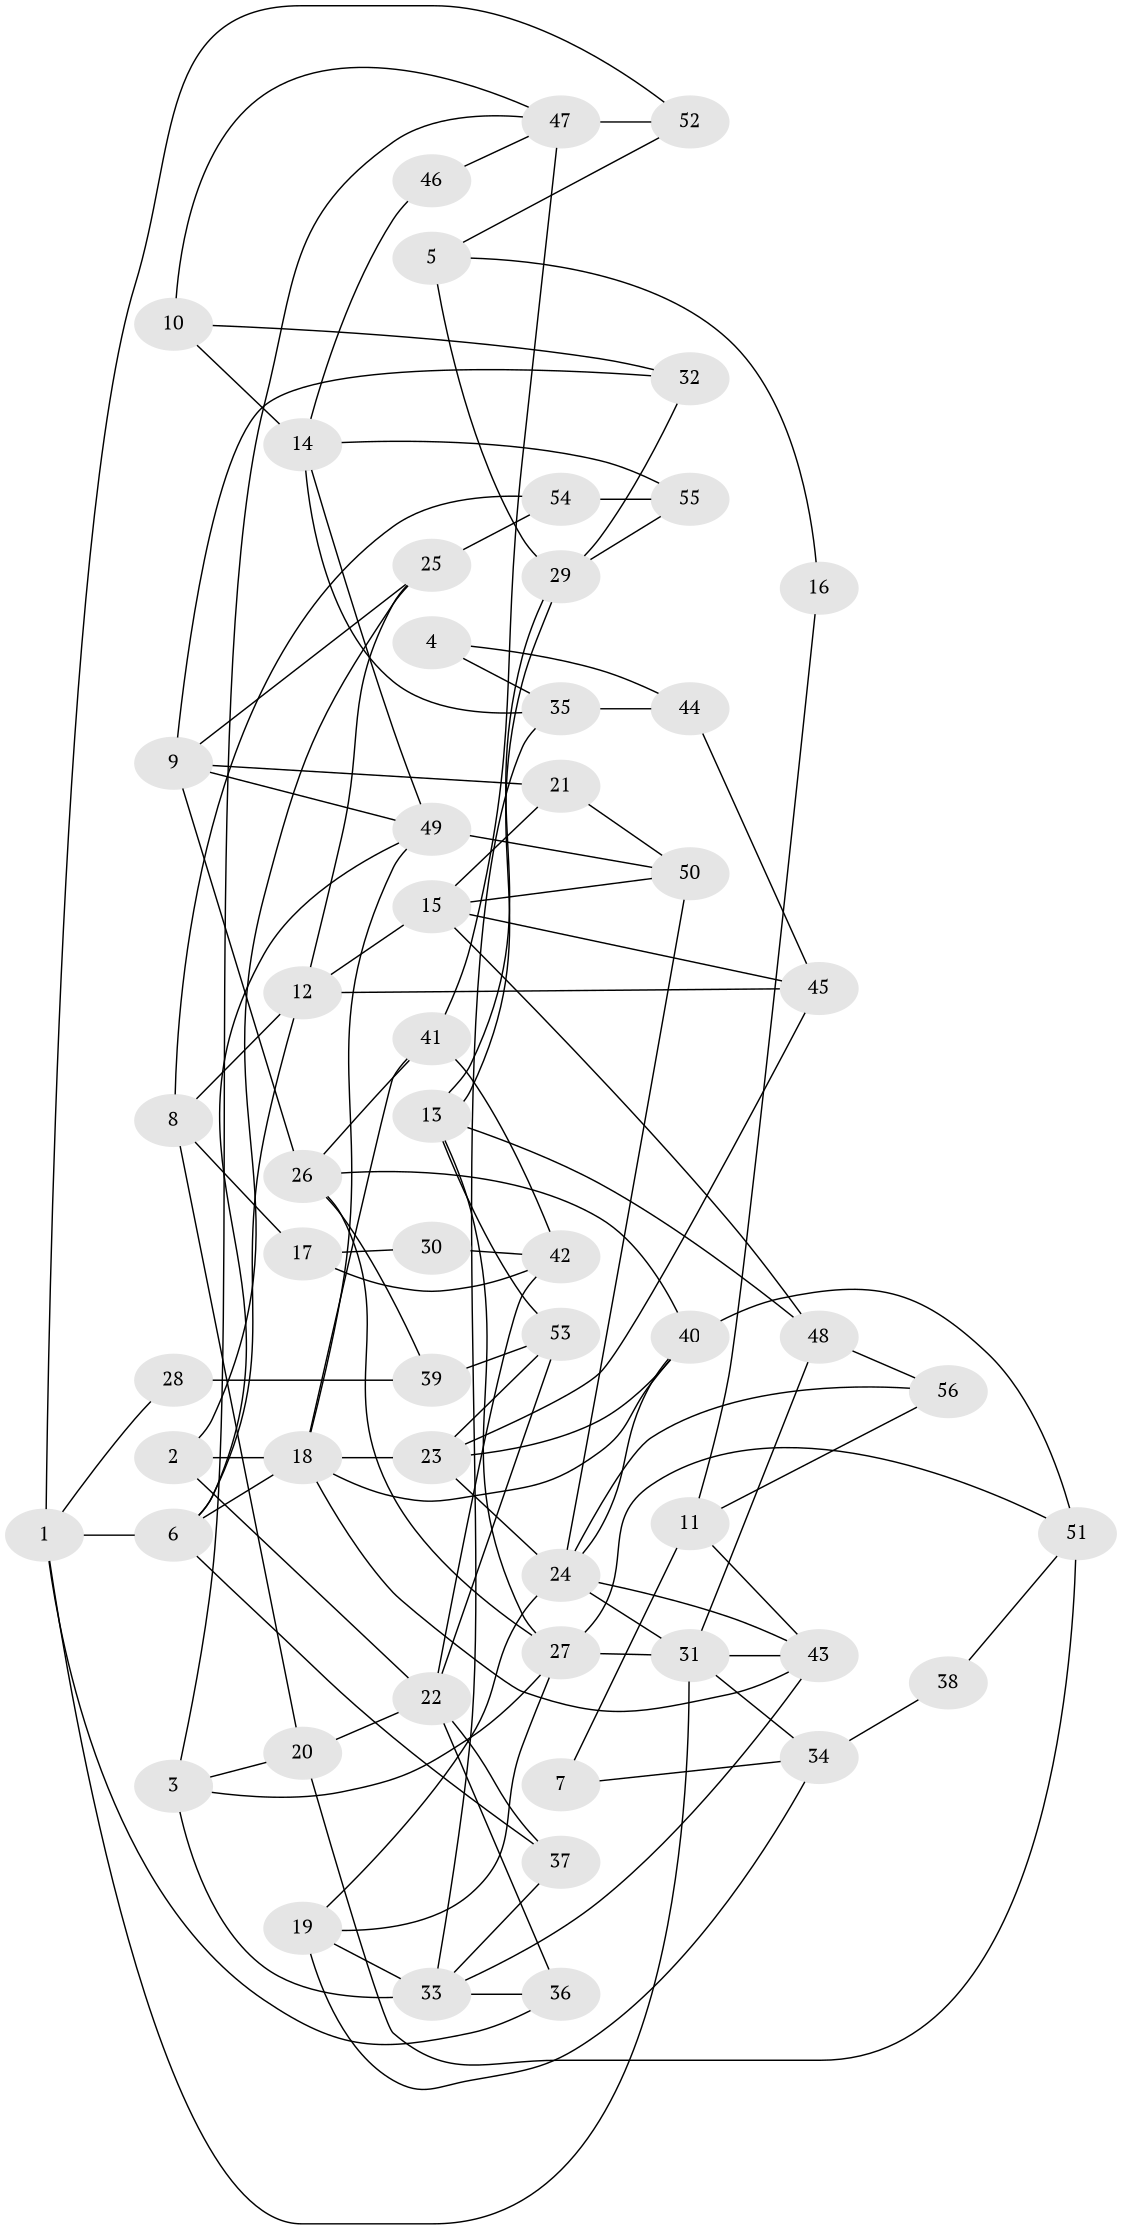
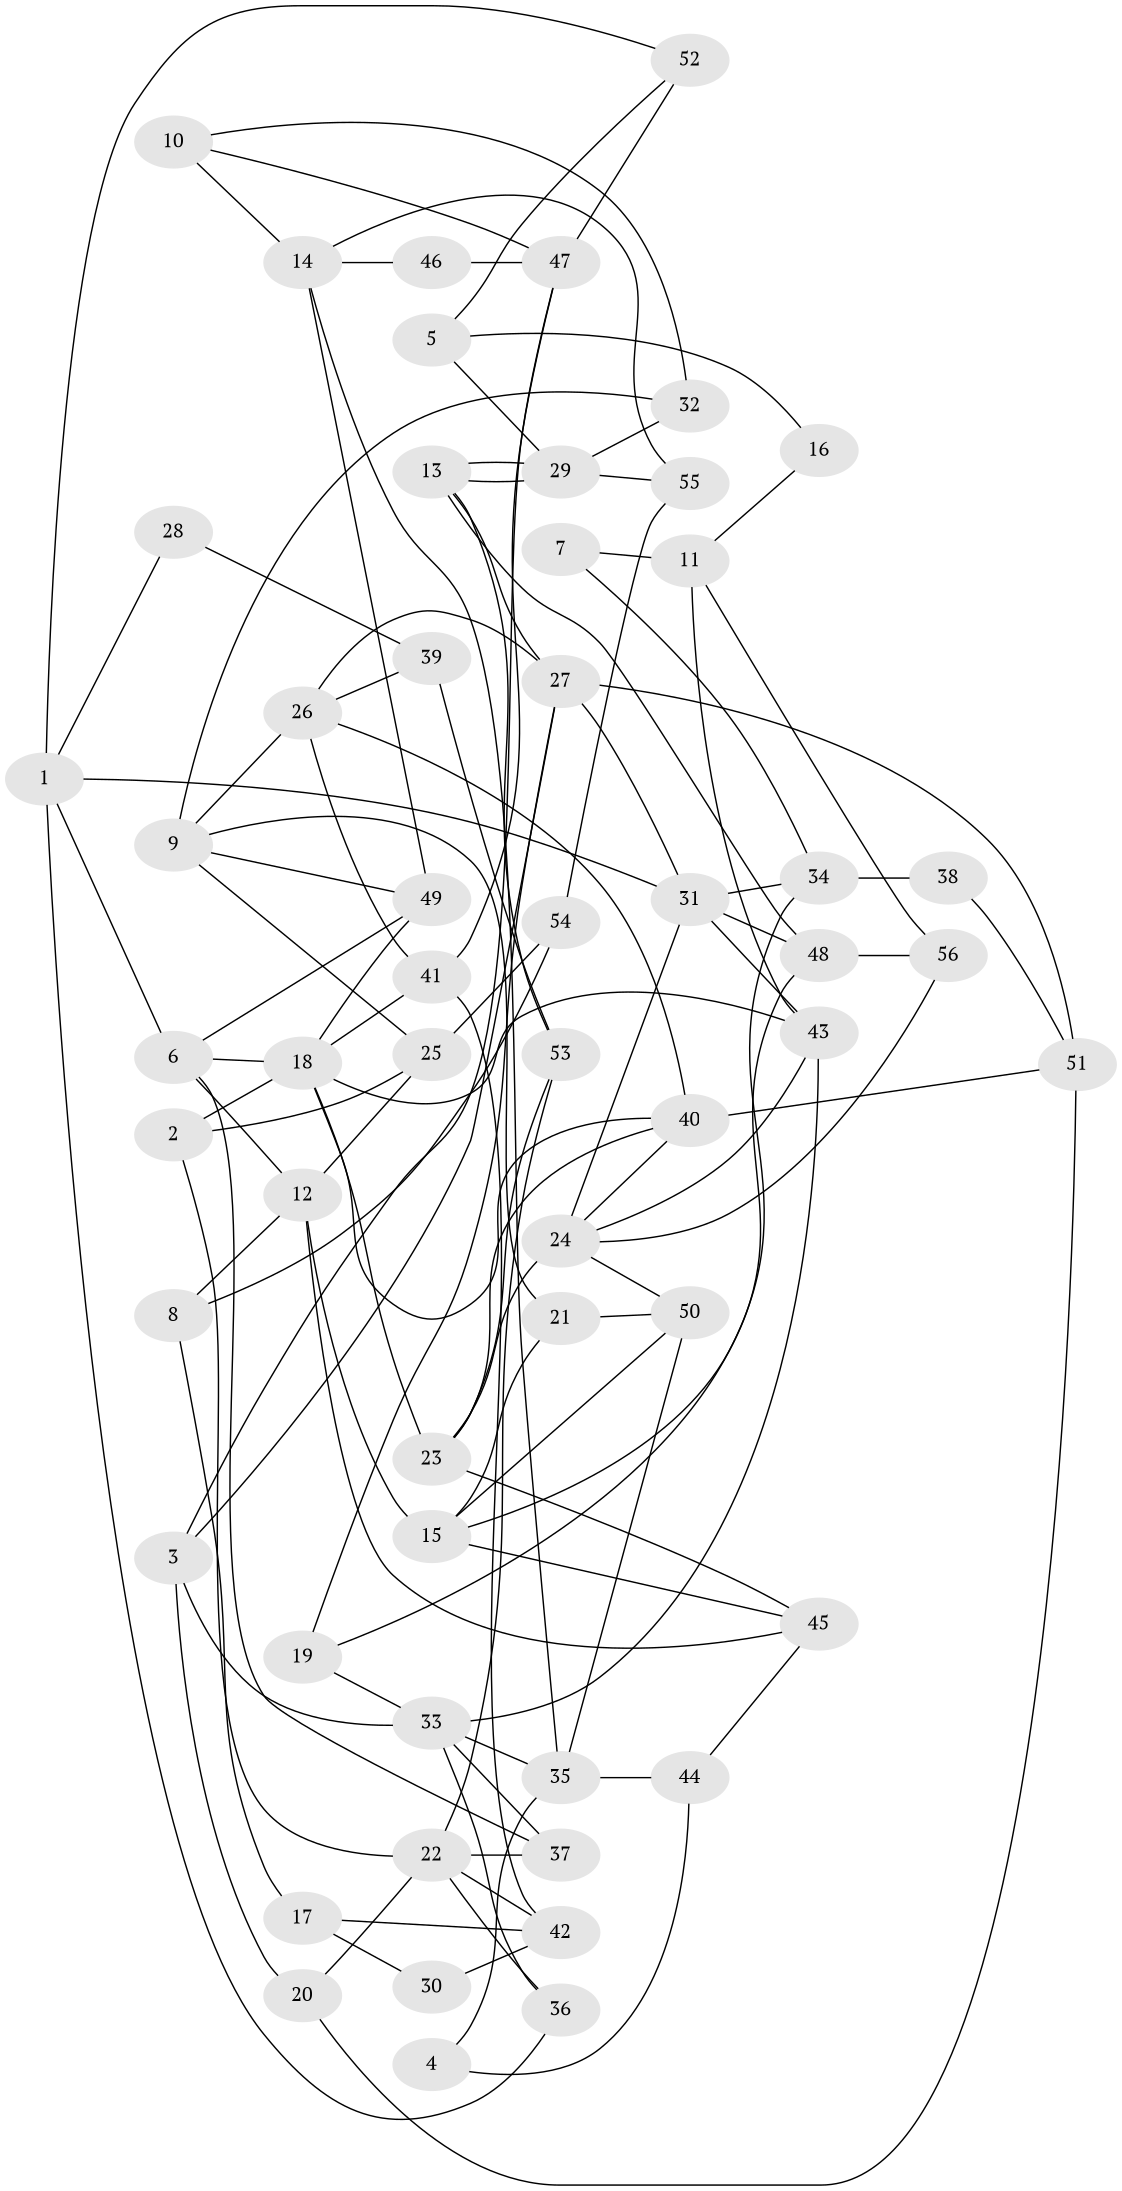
(561, 852) -> (626, 1545)
(247, 1480) -> none
(435, 1787) -> none
